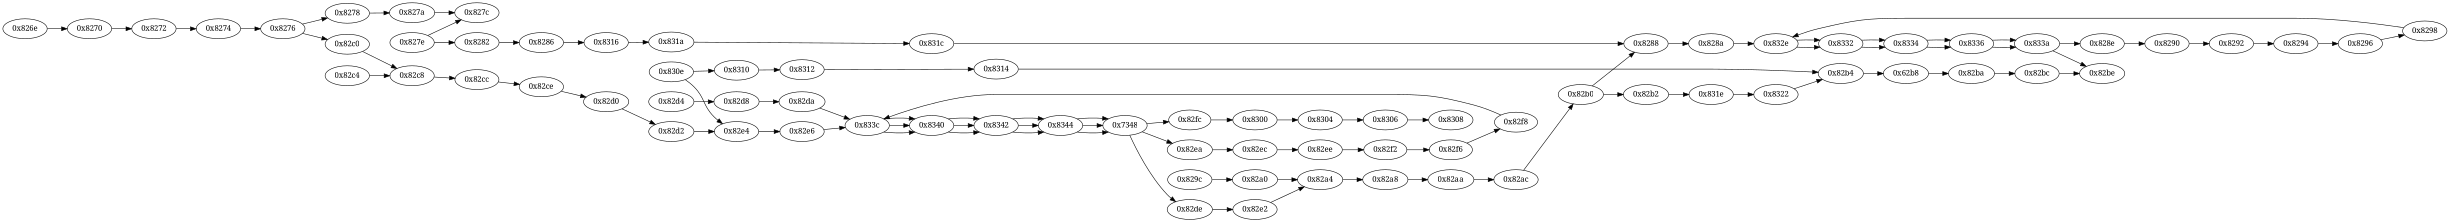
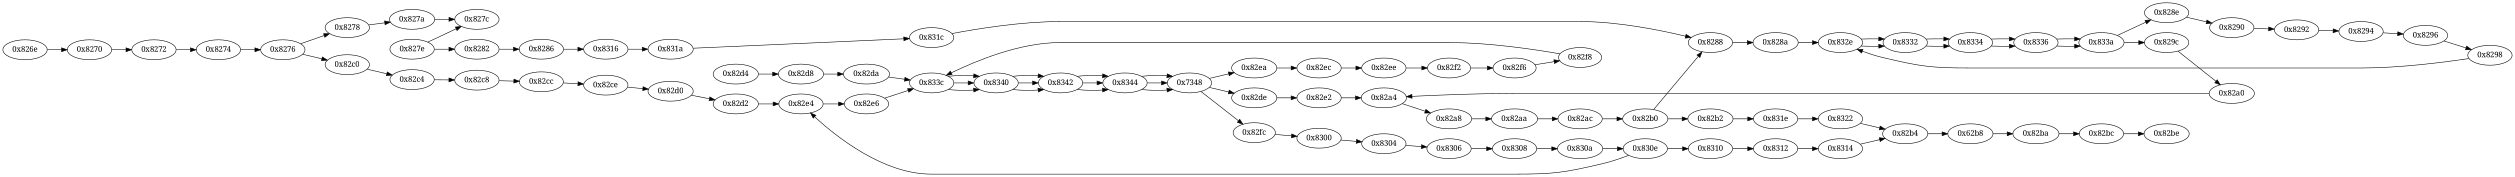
(2067, 57) -> (2131, 43)
(377, 59) -> (377, 72)
none -> (1580, 149)
